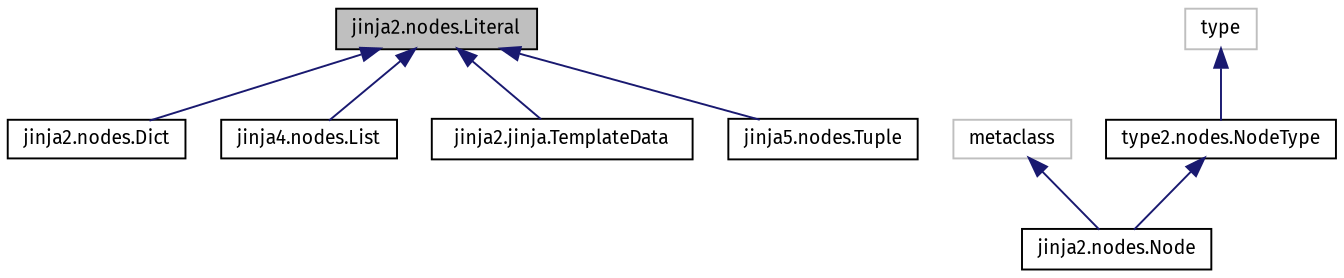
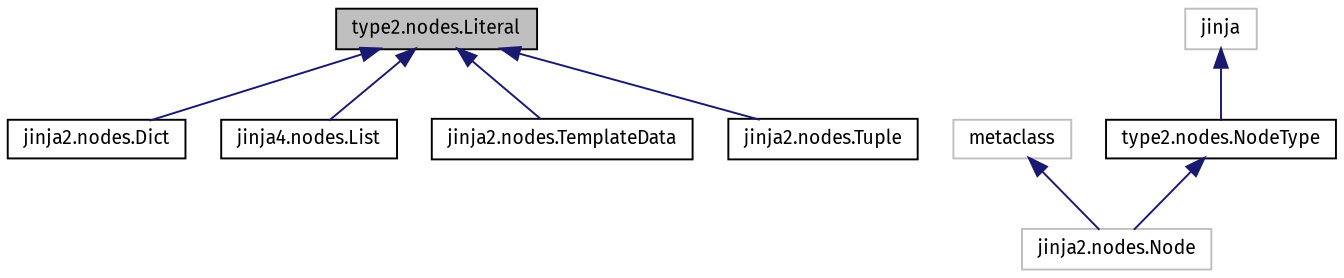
(437, 29) -> (437, 29)
(1221, 29) -> (1221, 29)
(562, 139) -> (562, 139)
(823, 139) -> (823, 139)
(1117, 249) -> (1117, 249)
